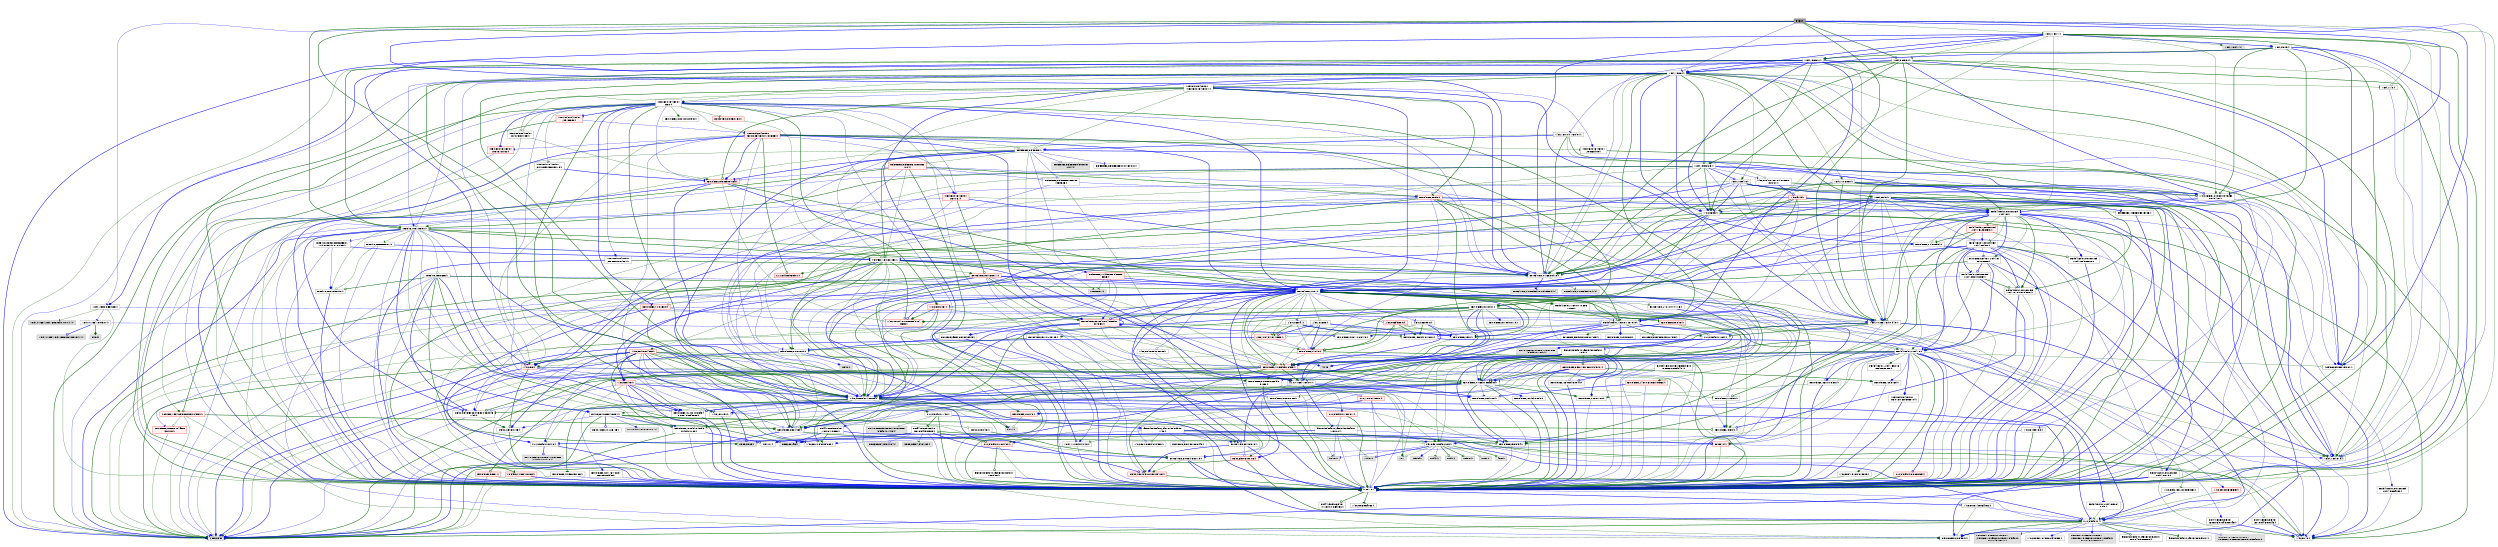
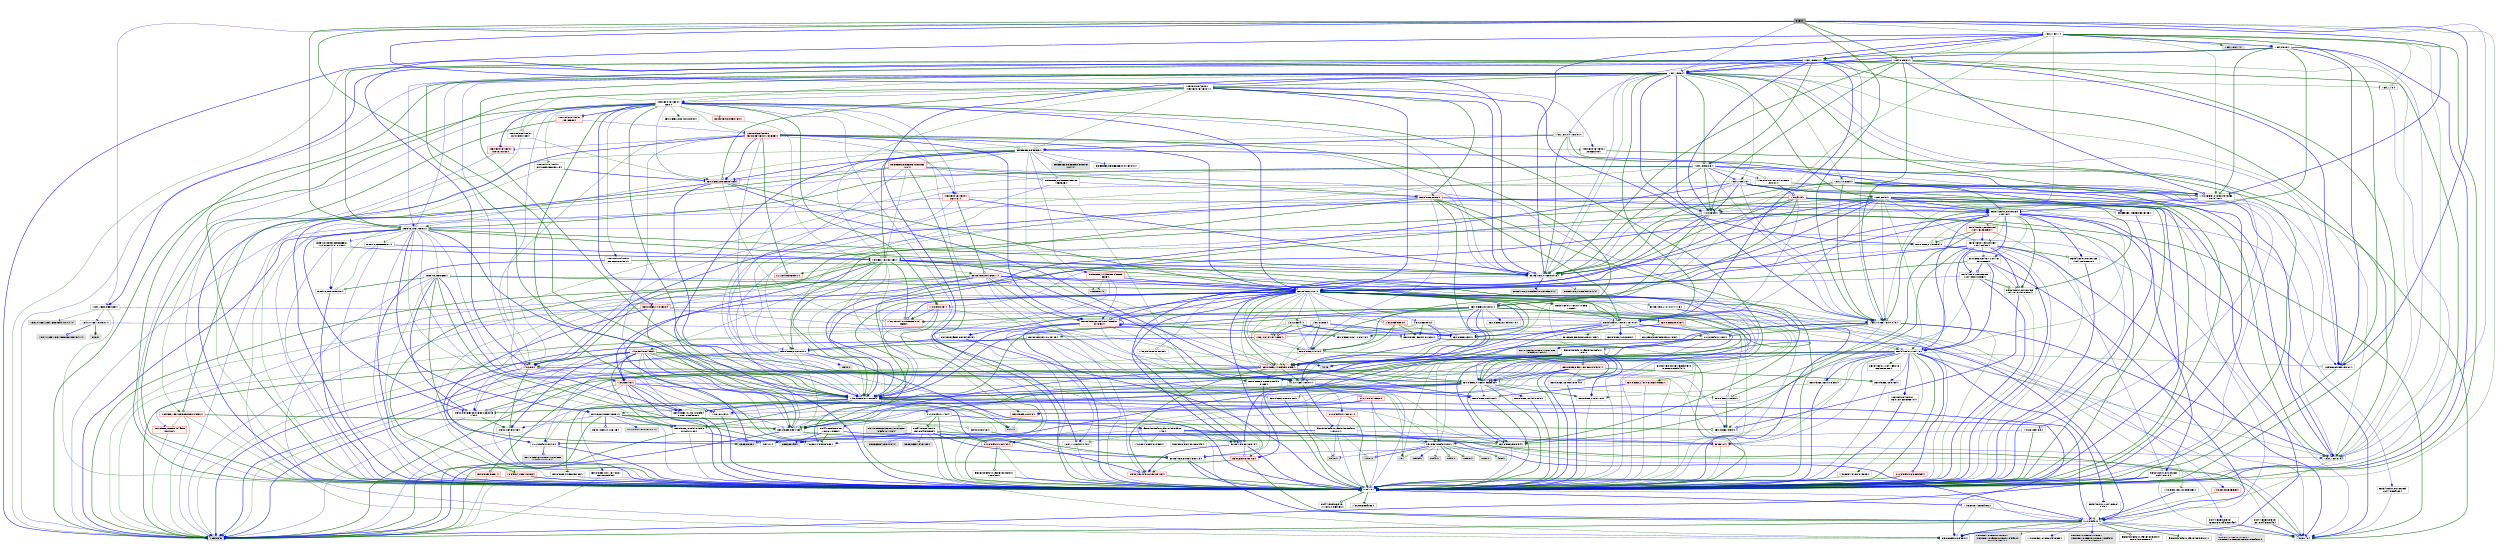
(1503, 475) -> (1503, 475)
none -> (399, 533)
